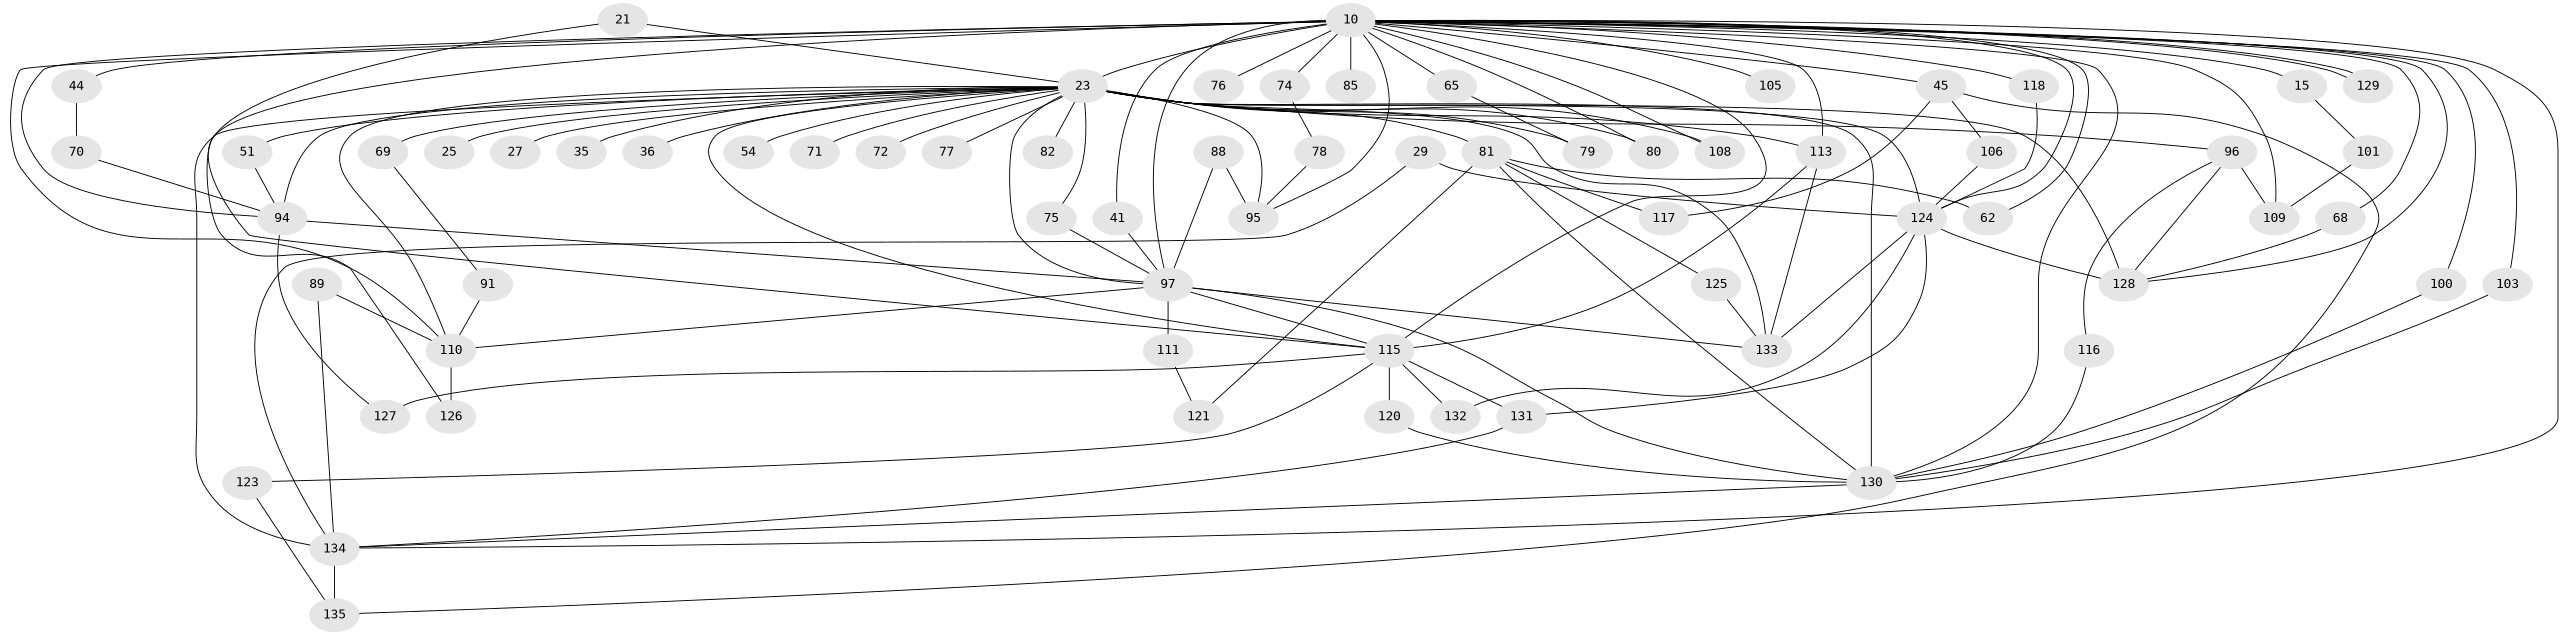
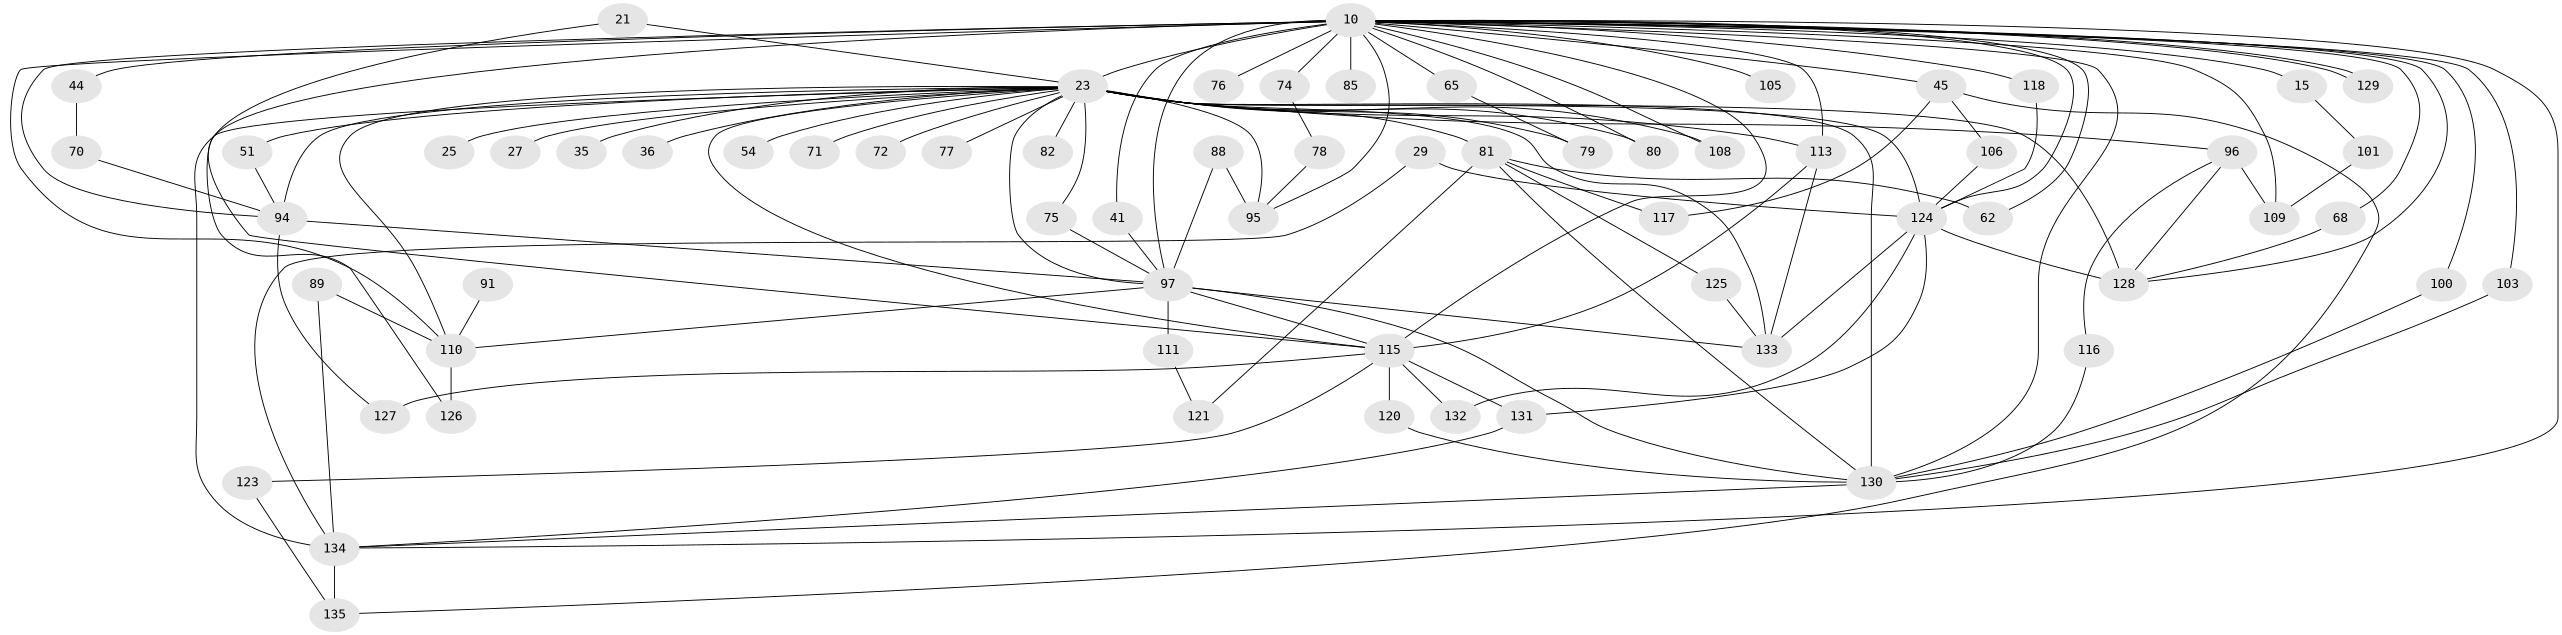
(383, 152) -> none
